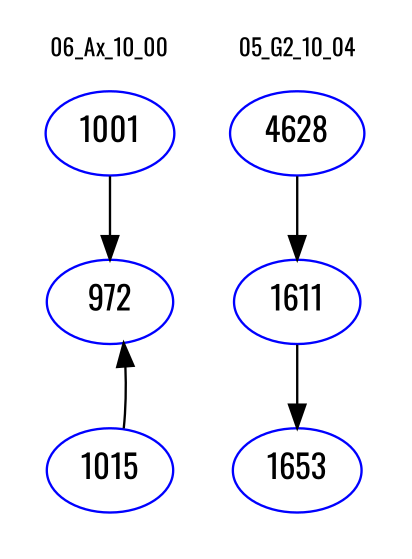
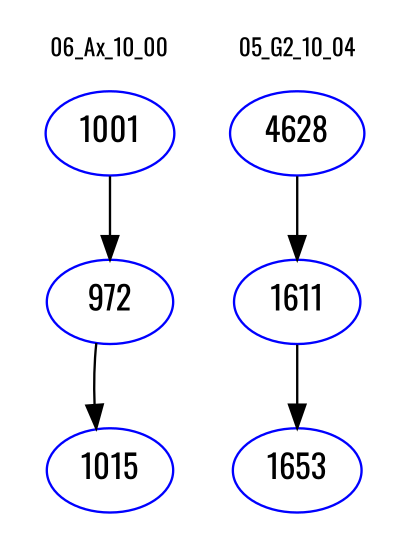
(126, 398) -> (94, 374)
